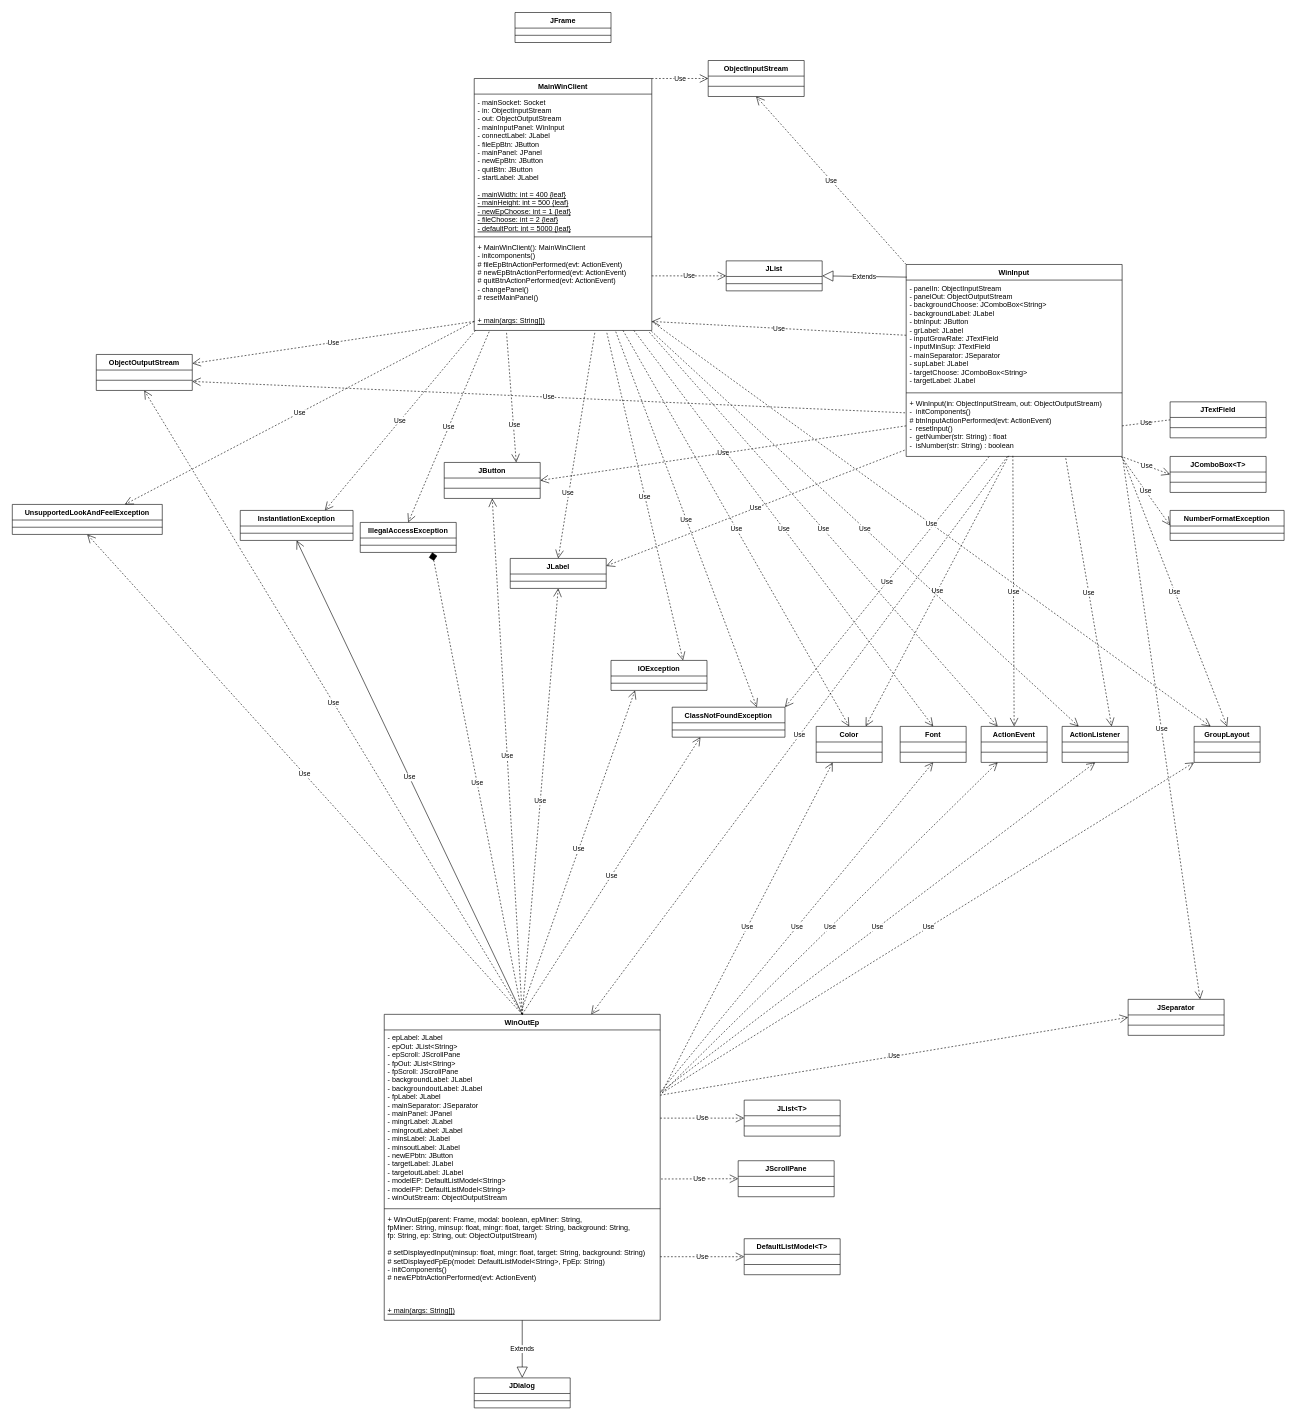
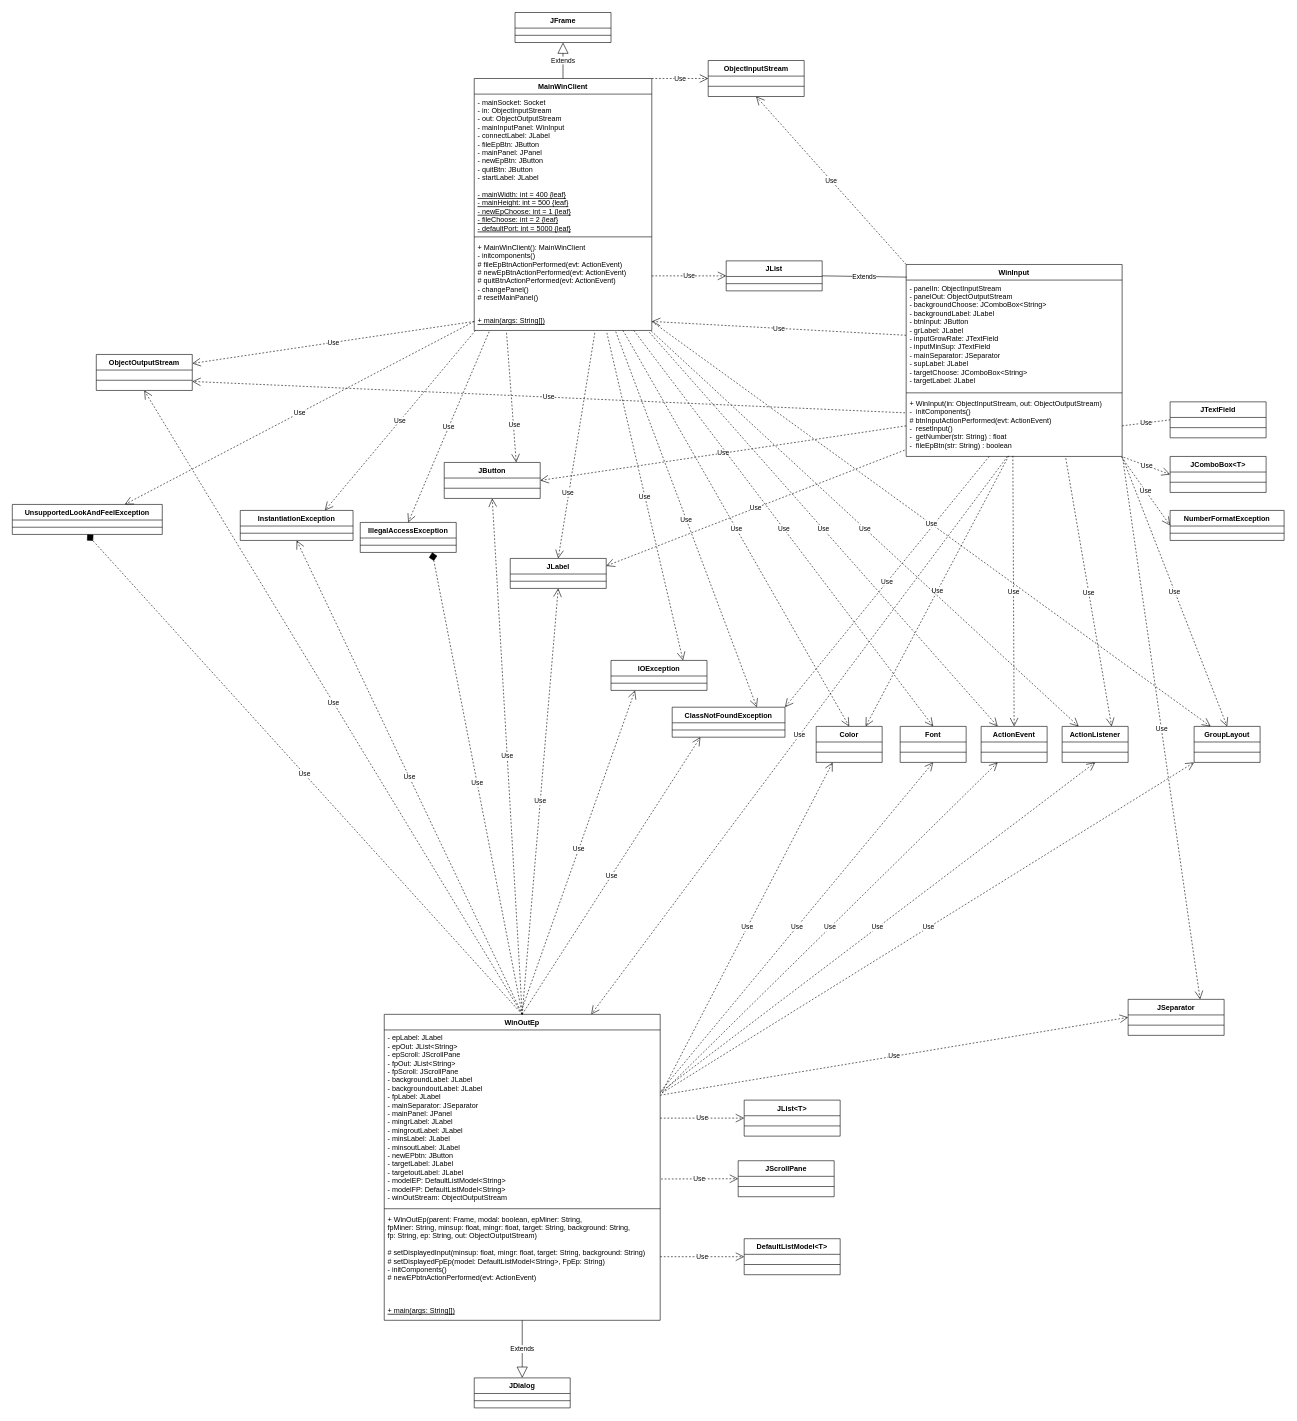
none -> (563, 59)
(834, 276) -> (830, 276)
(1018, 403) -> (1018, 403)
(92, 539) -> (93, 541)
(406, 770) -> (406, 770)
